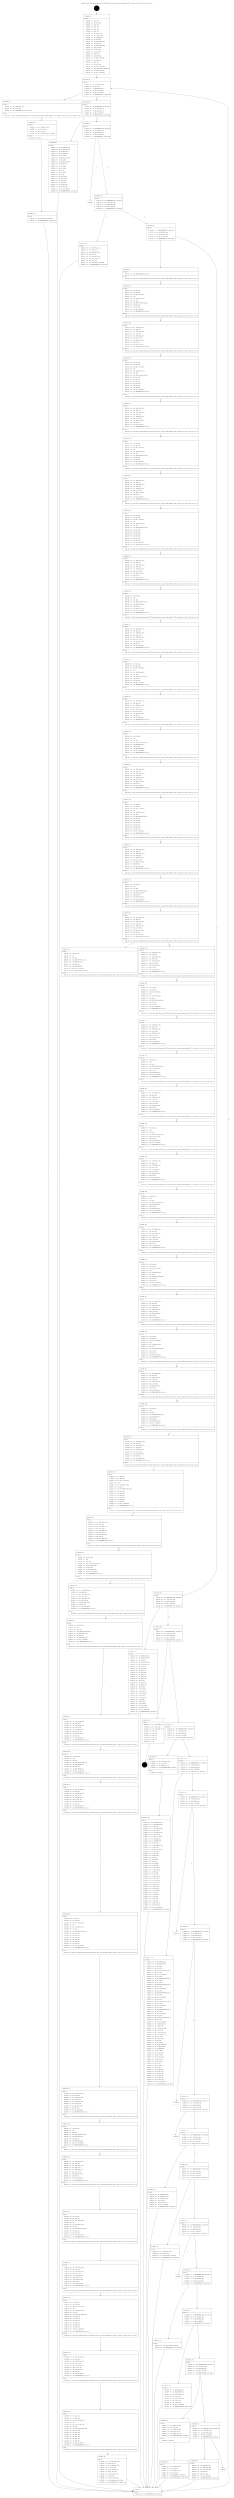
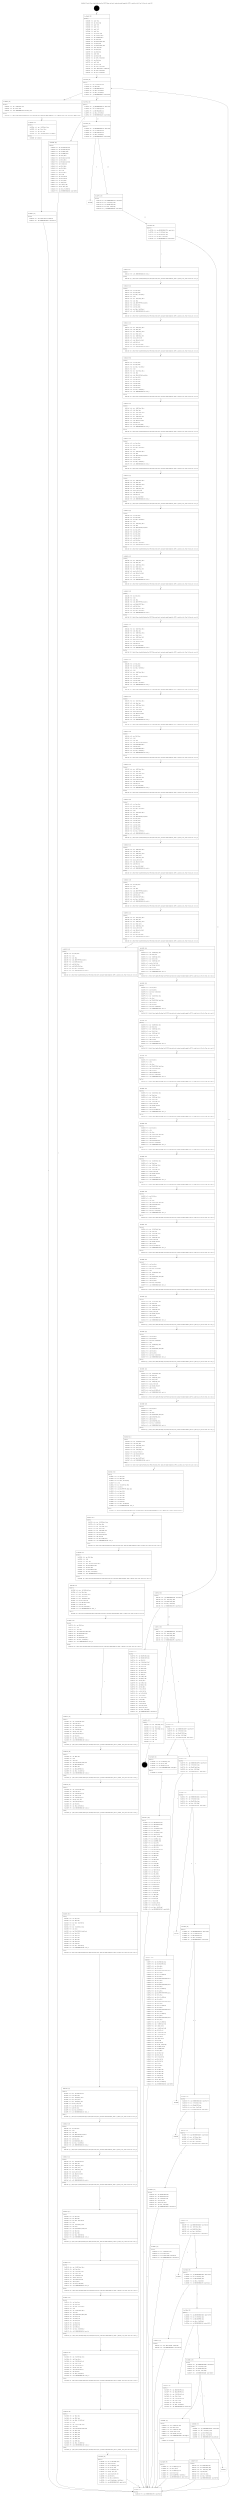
(93, 254) -> none
(194, 2171) -> none
